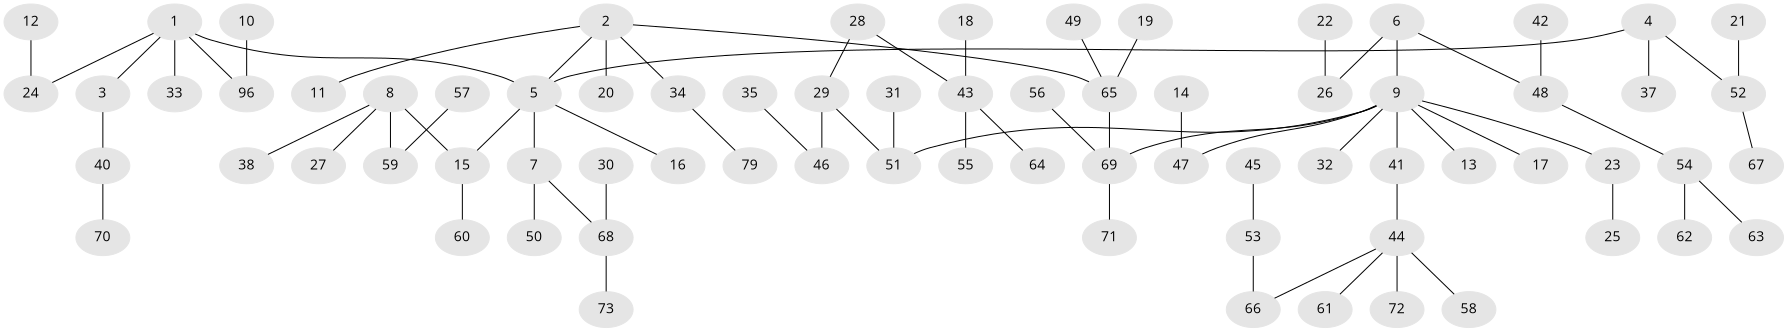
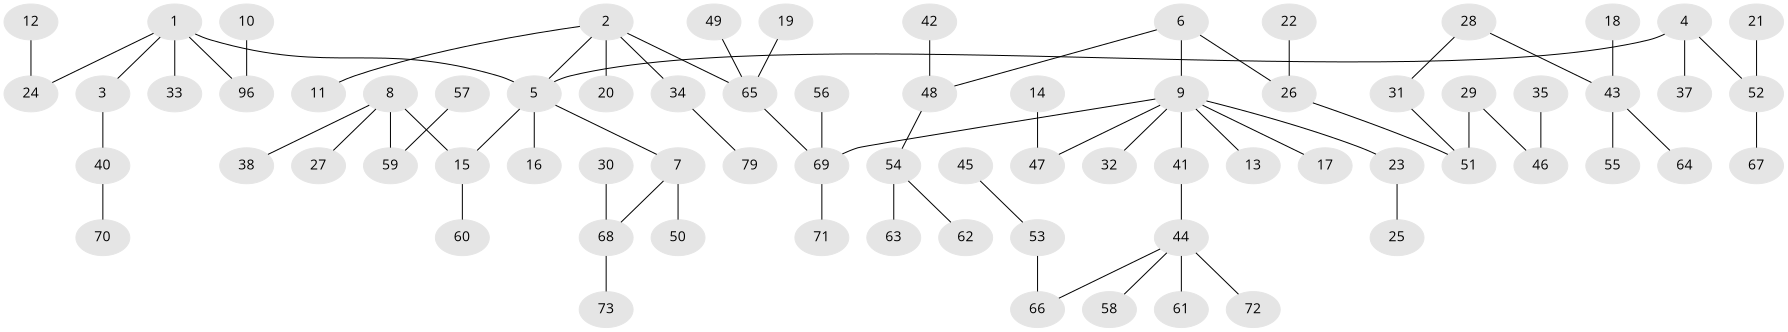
(840, 58) -> (1437, 54)
(1145, 130) -> (1381, 127)
